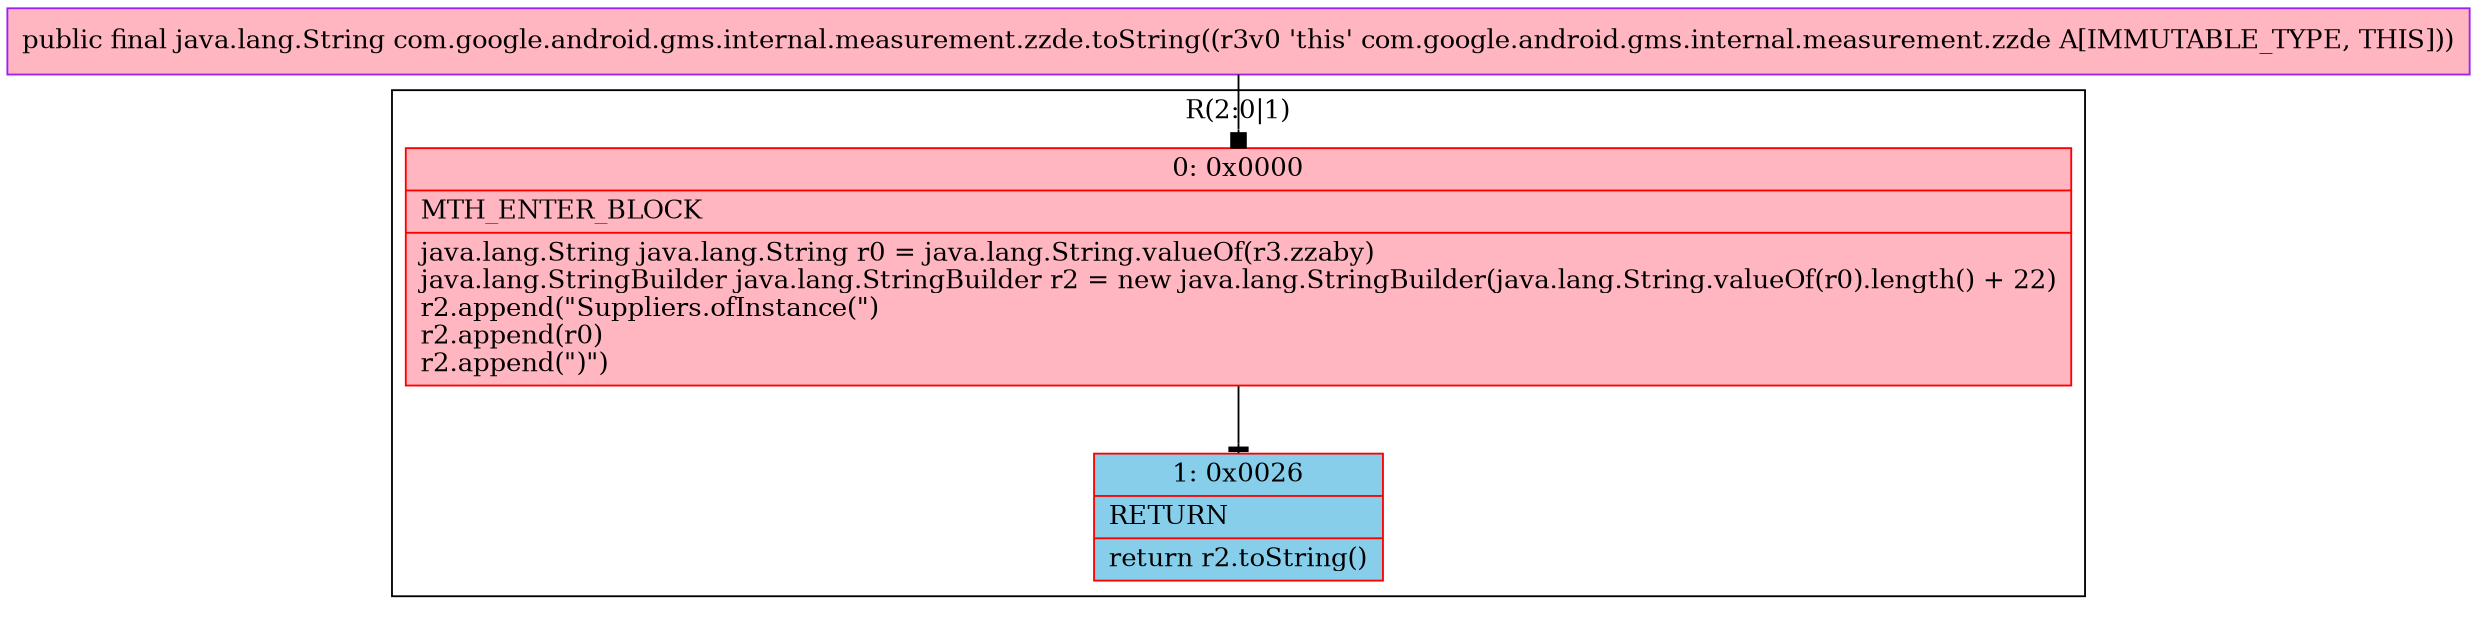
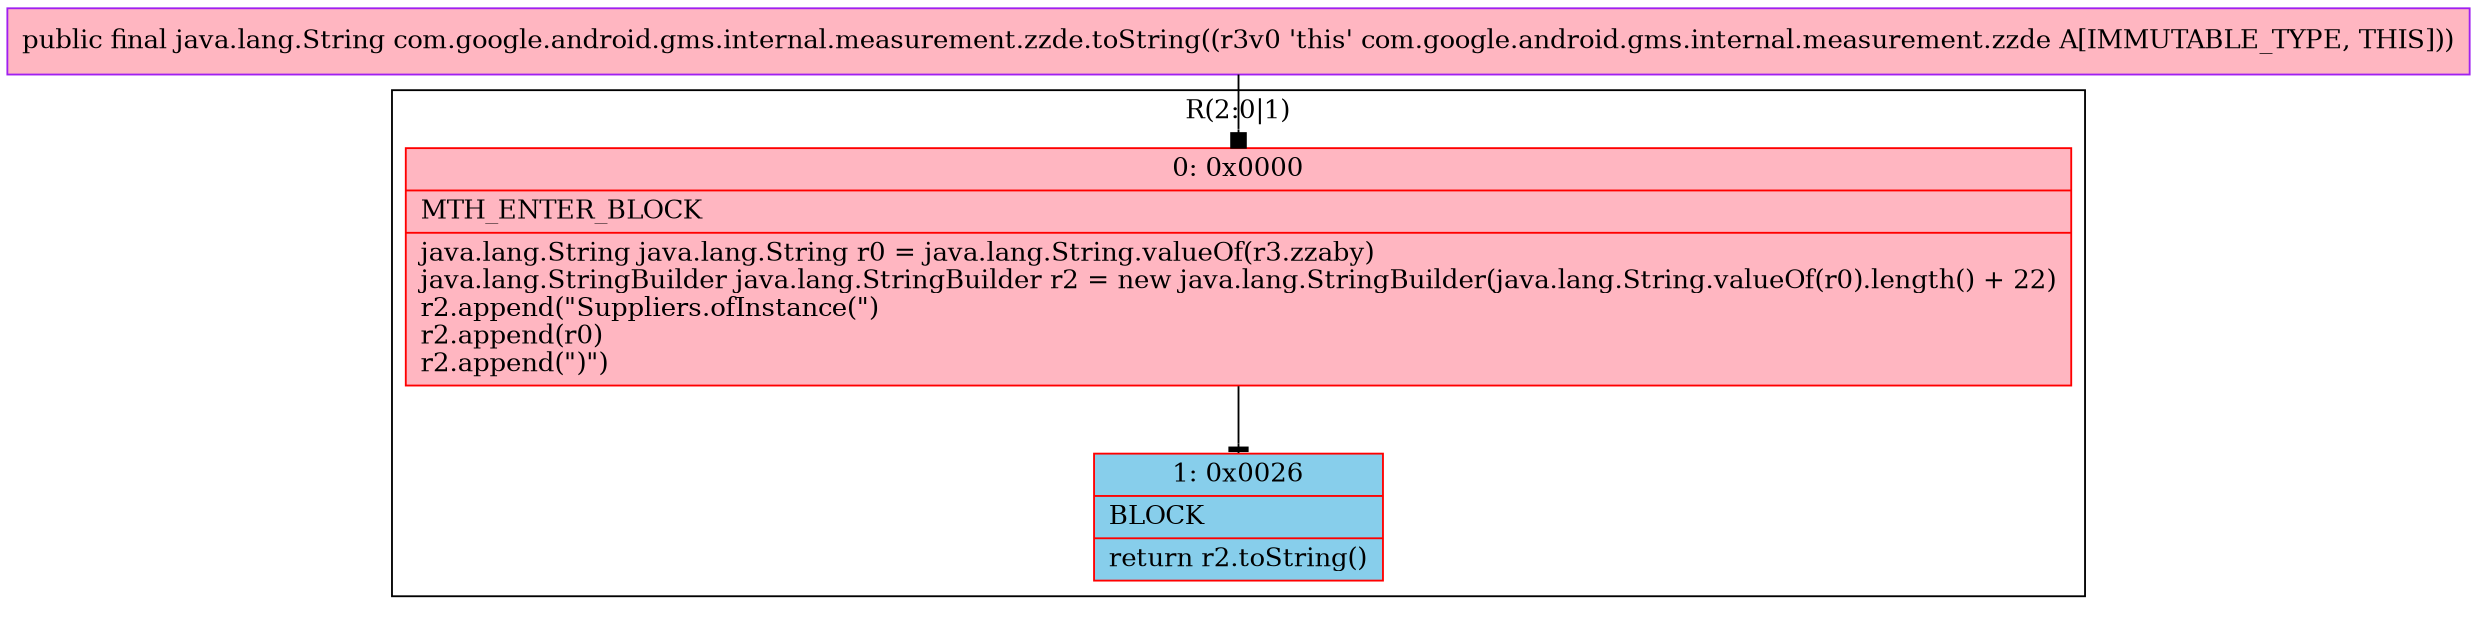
(1169, 516) -> (1157, 516)
